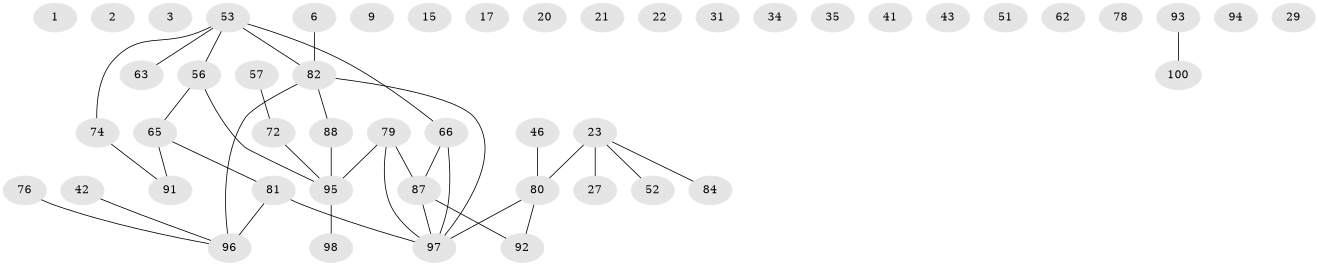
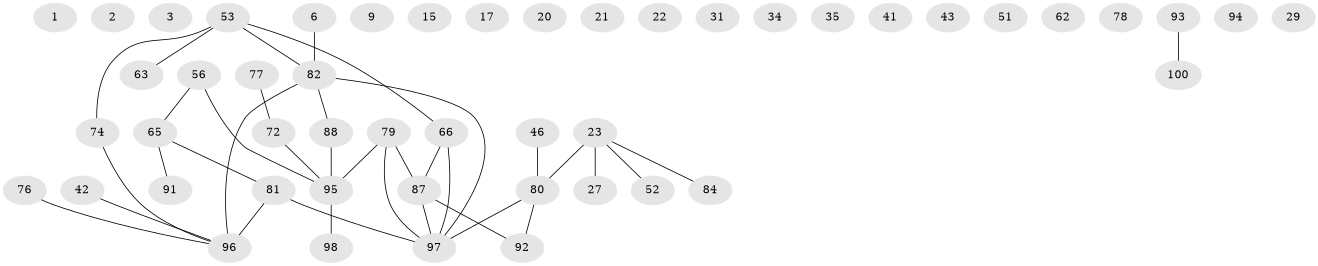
(214, 46) -> none
(257, 75) -> (257, 75)
(134, 162) -> (145, 207)
